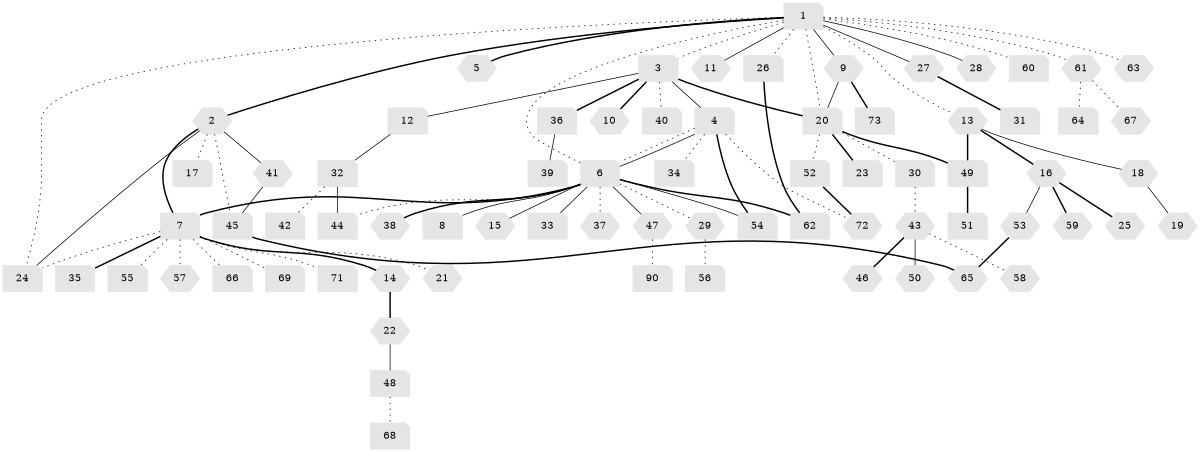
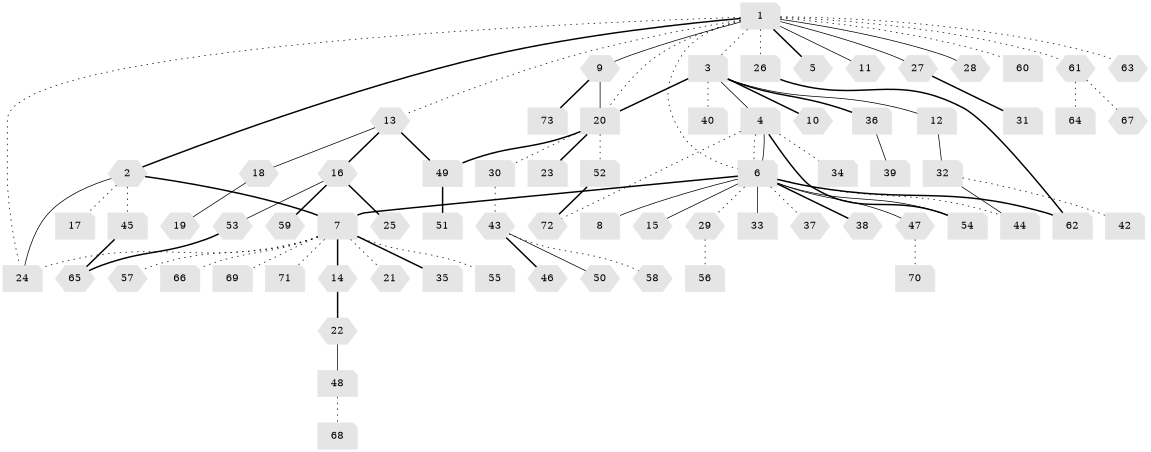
(273, 174) -> none
(653, 279) -> (915, 279)
